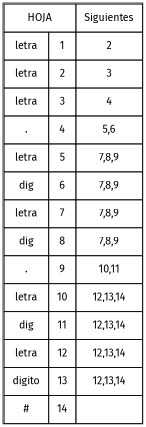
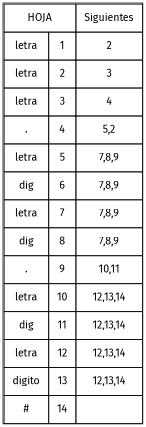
(109, 130) -> (109, 130)
